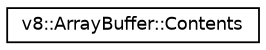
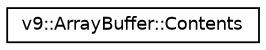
(133, 25) -> (133, 25)
